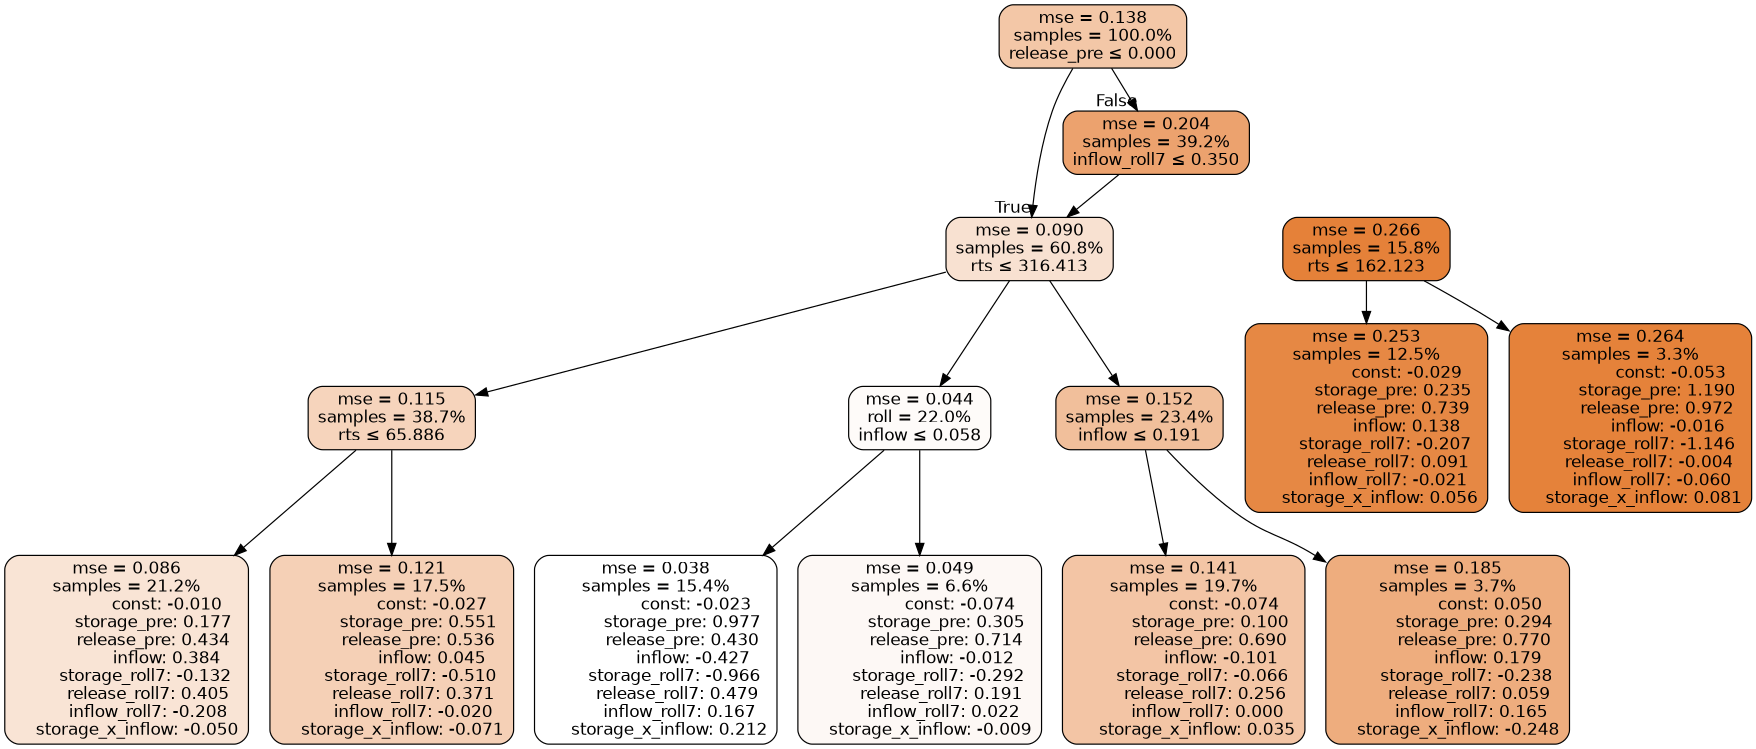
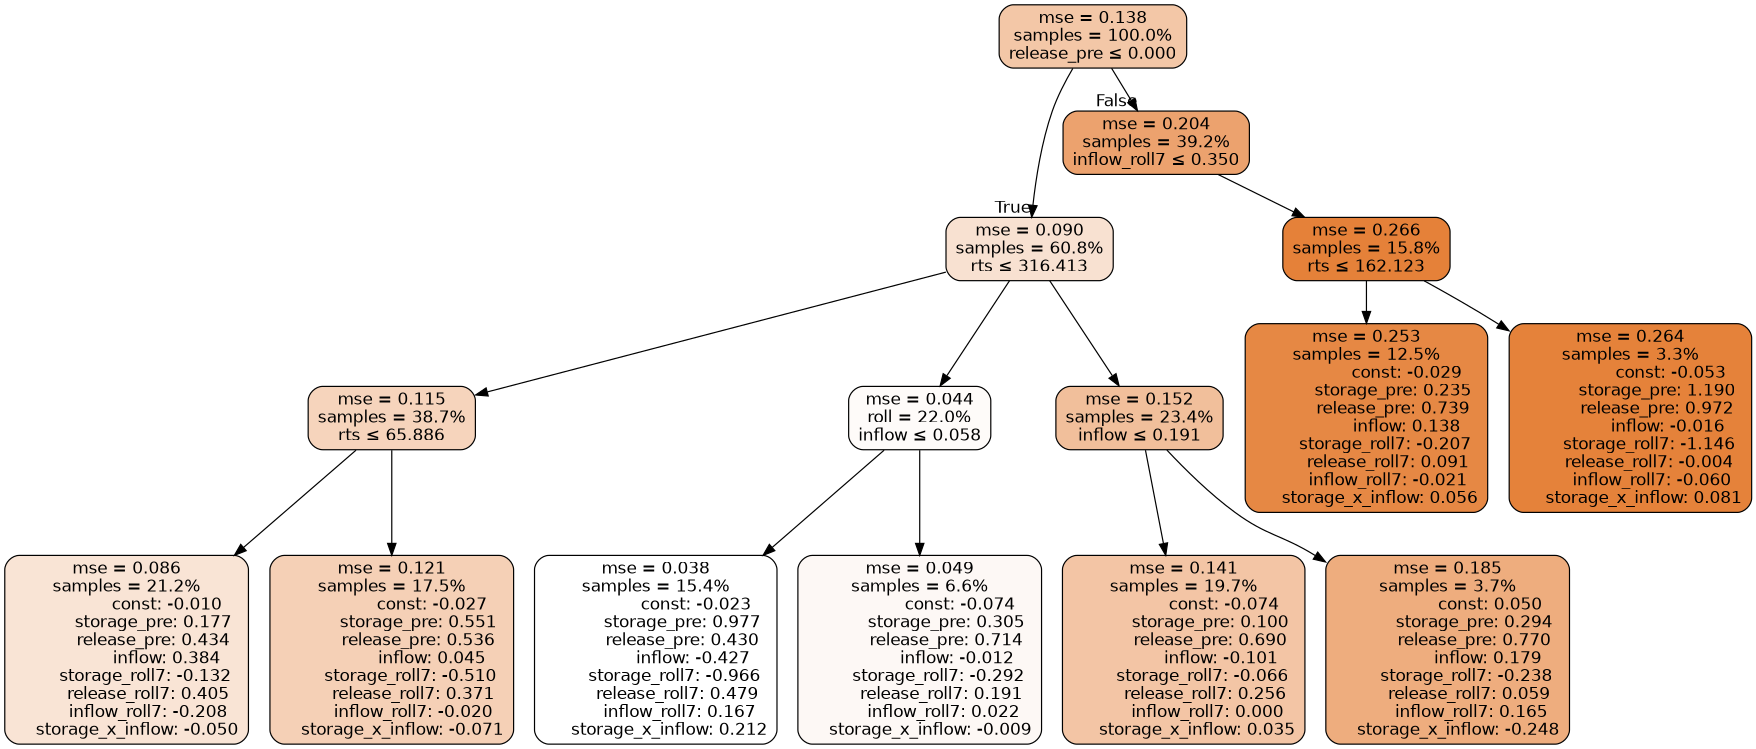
(1098, 192) -> (1256, 193)
